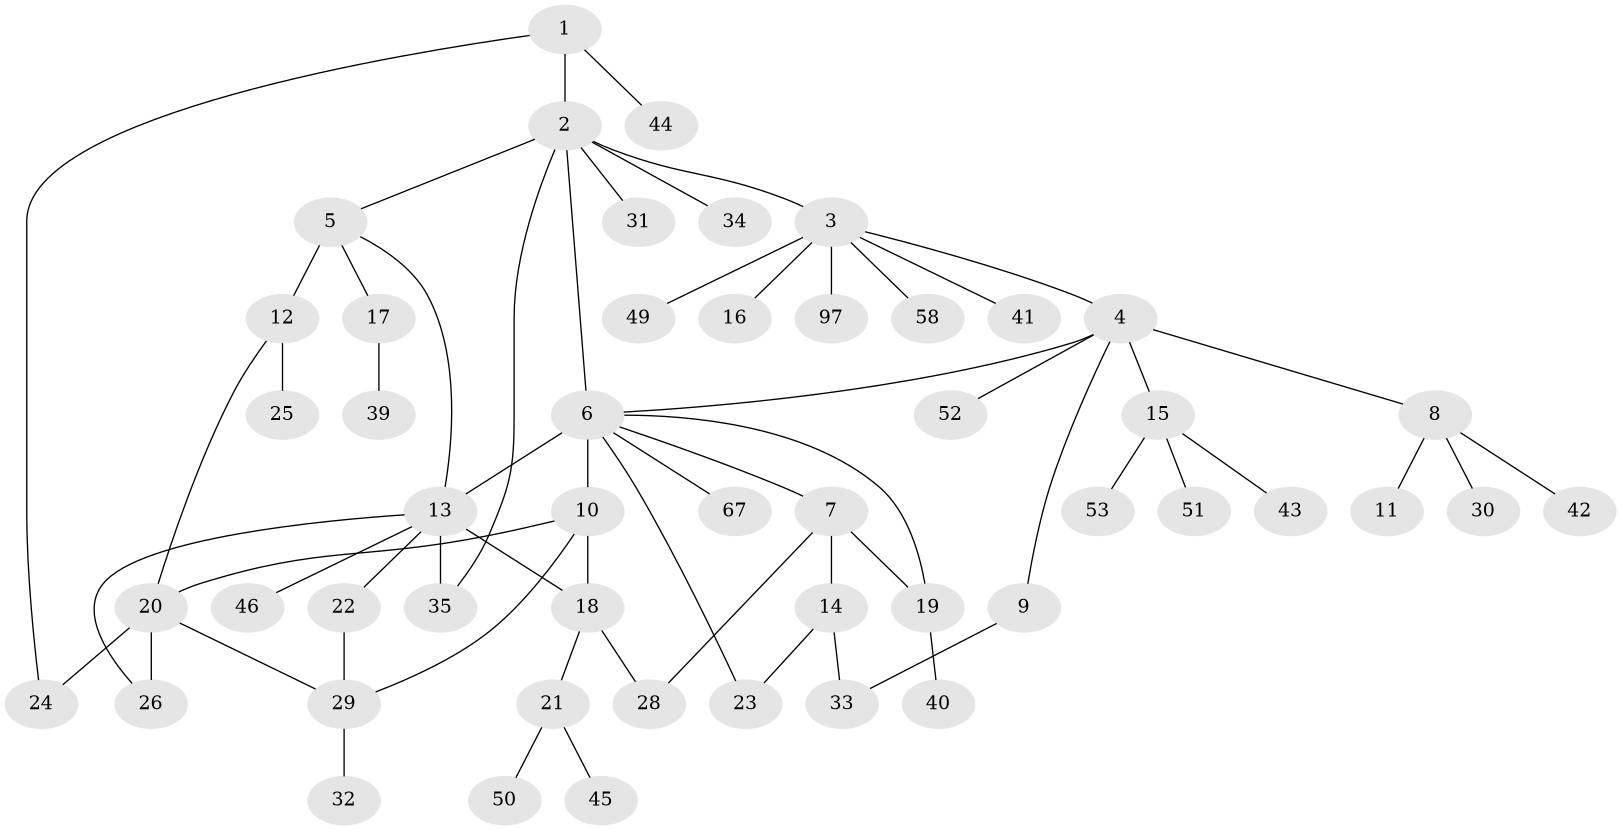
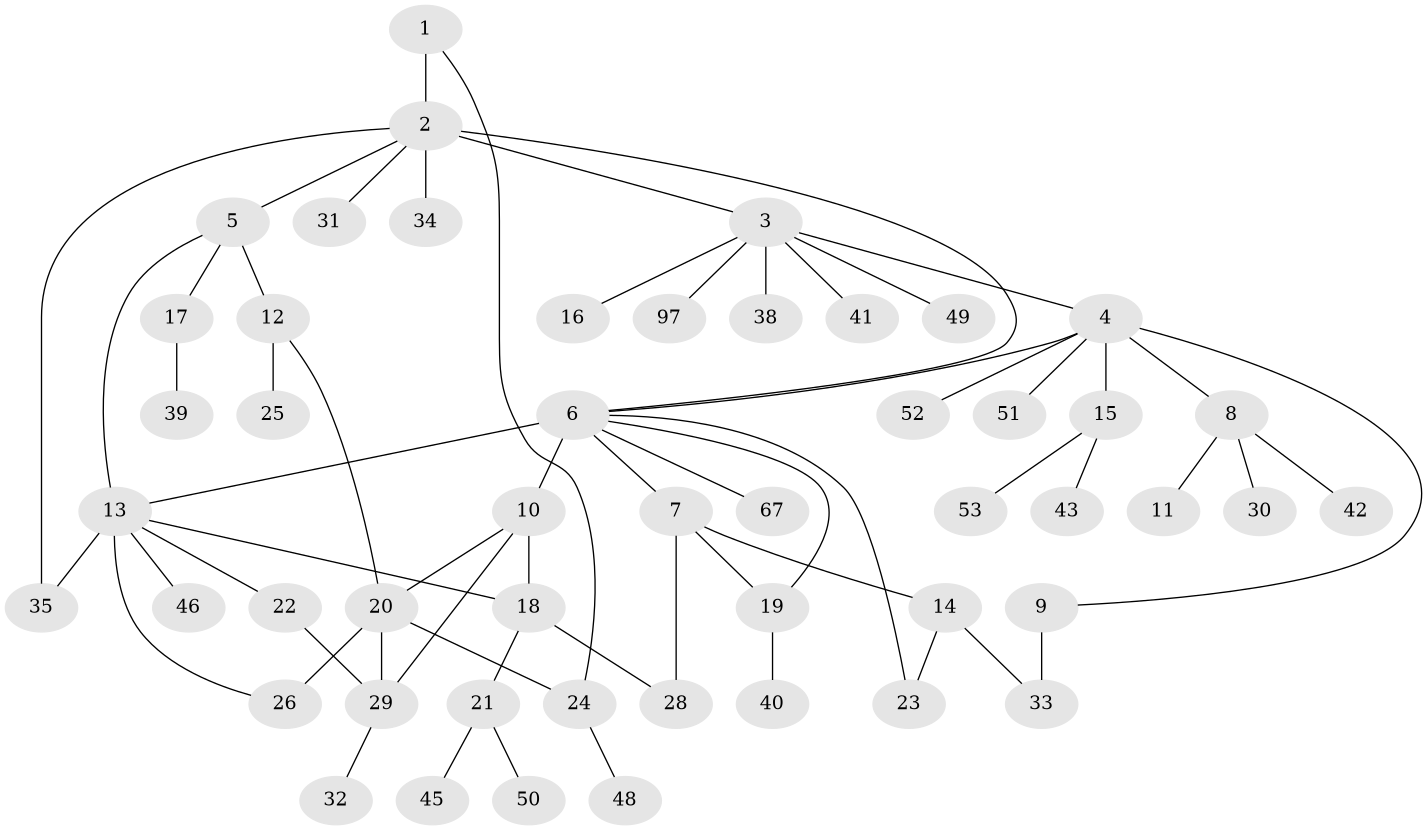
(661, 126) -> none
(928, 319) -> (766, 319)
(1176, 463) -> (1058, 367)
none -> (625, 801)
